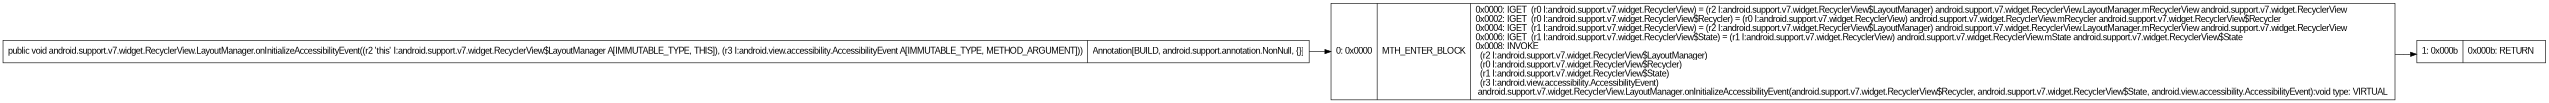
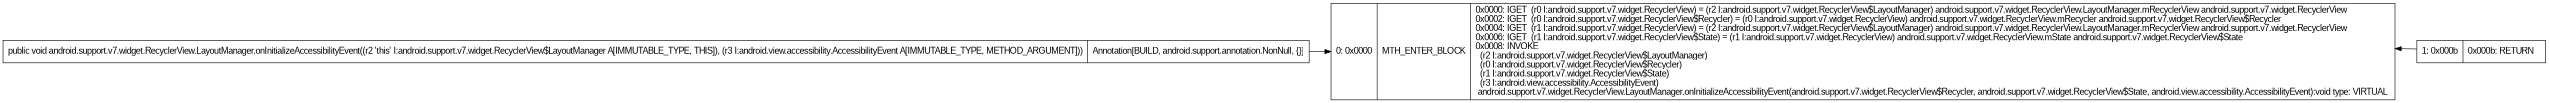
(2403, 54) -> (2409, 49)
